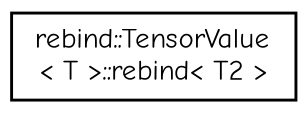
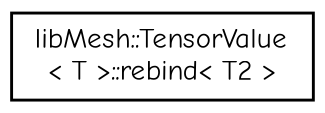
(154, 57) -> (162, 57)
